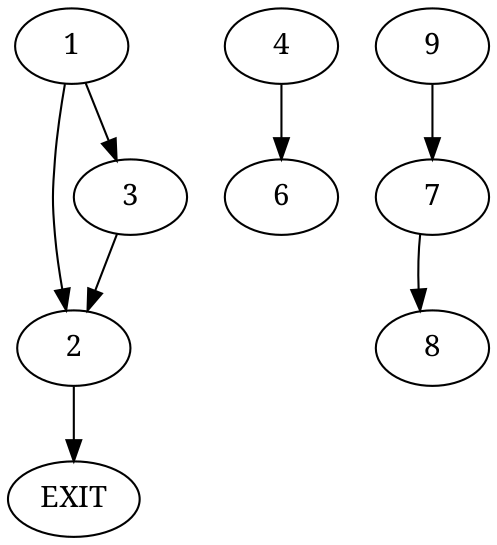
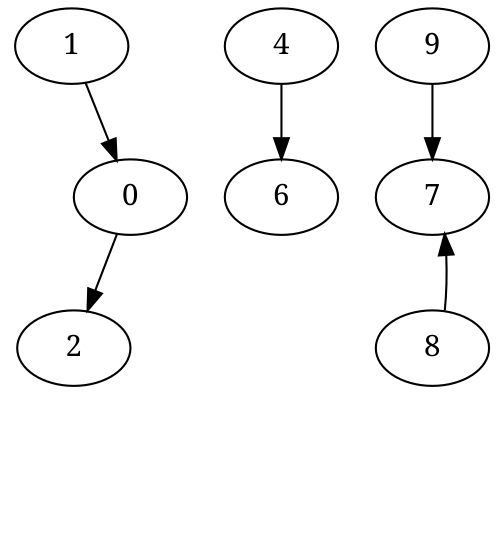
(53, 187) -> none
(130, 197) -> (130, 197)
(418, 262) -> (446, 283)
(74, 499) -> none
